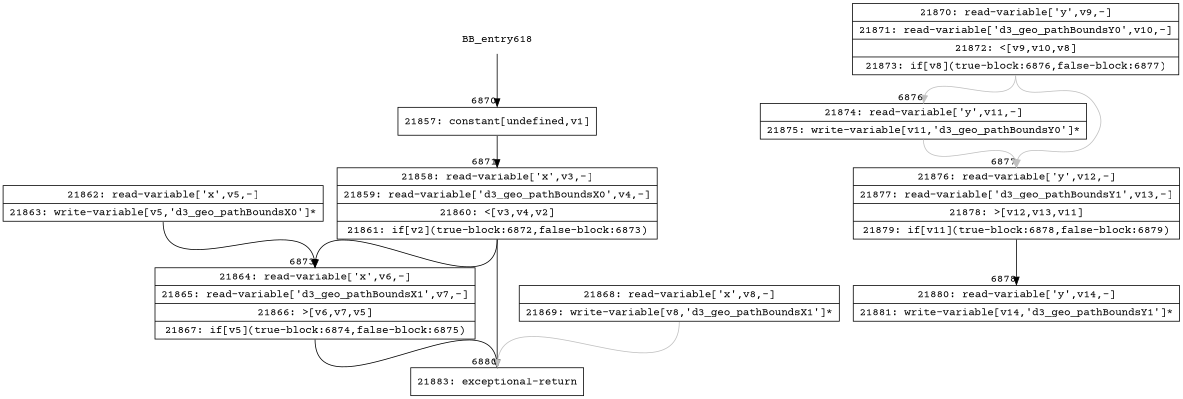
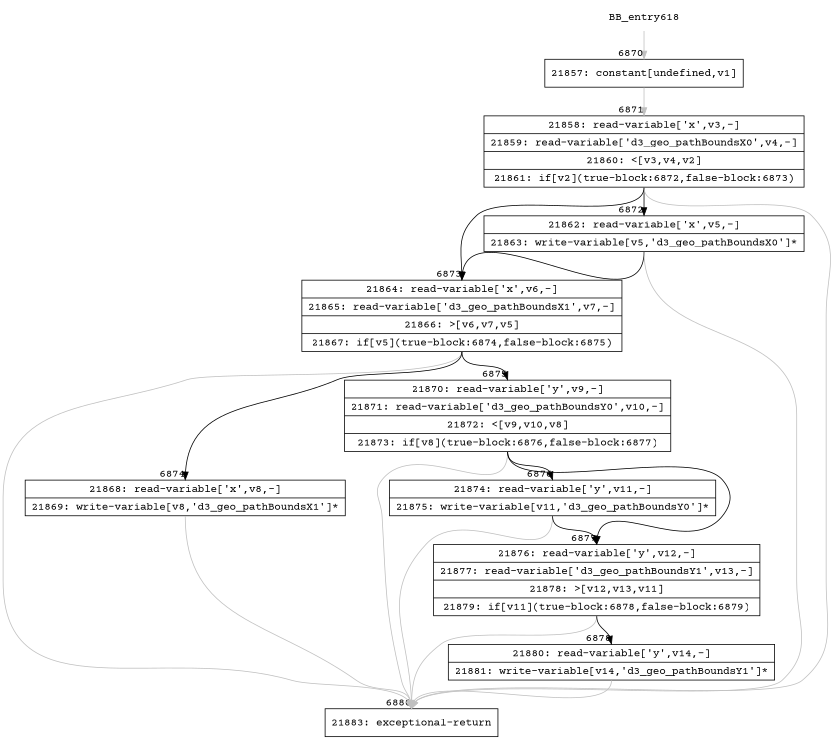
(497, 76) -> (644, 41)
(973, 90) -> (537, 467)
(1100, 117) -> (700, 470)
(497, 148) -> (644, 98)
(966, 154) -> (571, 530)
none -> (644, 198)
(497, 299) -> (826, 556)
(402, 355) -> (3, 510)
none -> (481, 365)
none -> (310, 390)
none -> (382, 519)
none -> (420, 552)
none -> (800, 616)
none -> (489, 635)
none -> (515, 695)
